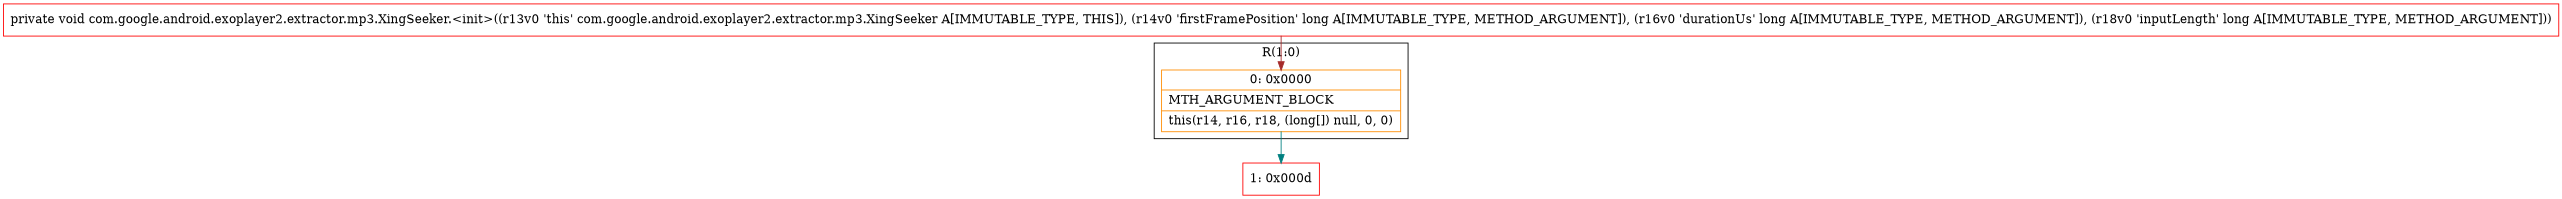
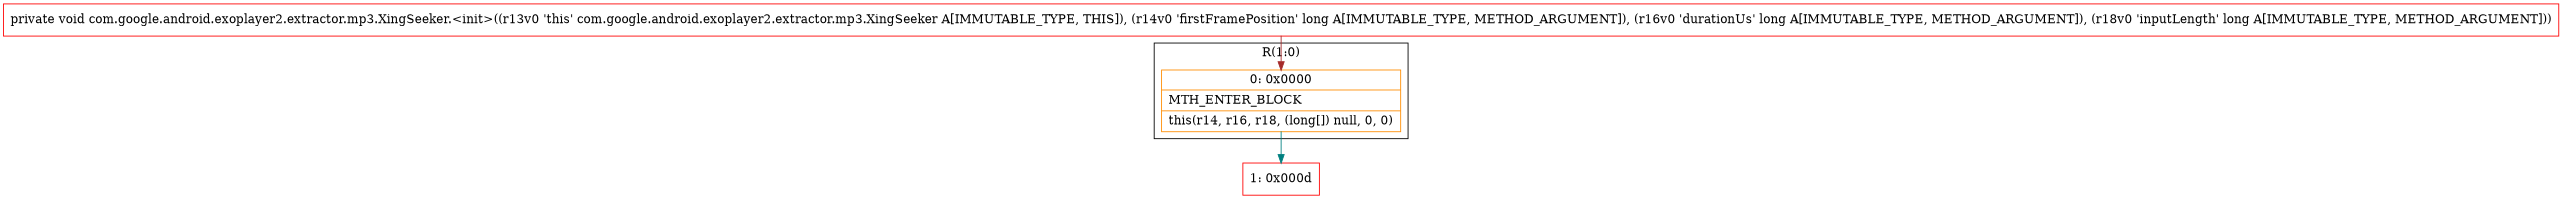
(1251, 100) -> (1235, 100)
